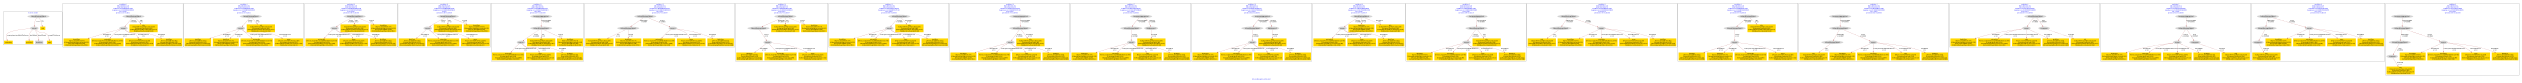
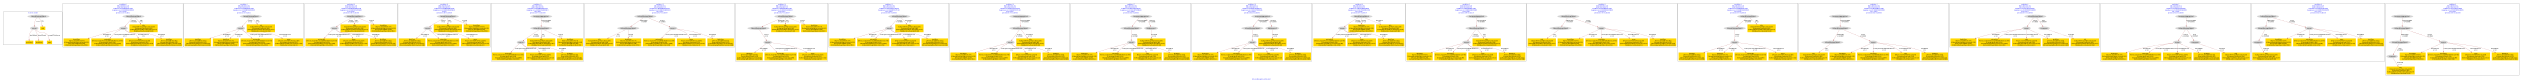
(8, 42) -> none
(39, 42) -> (39, 42)
